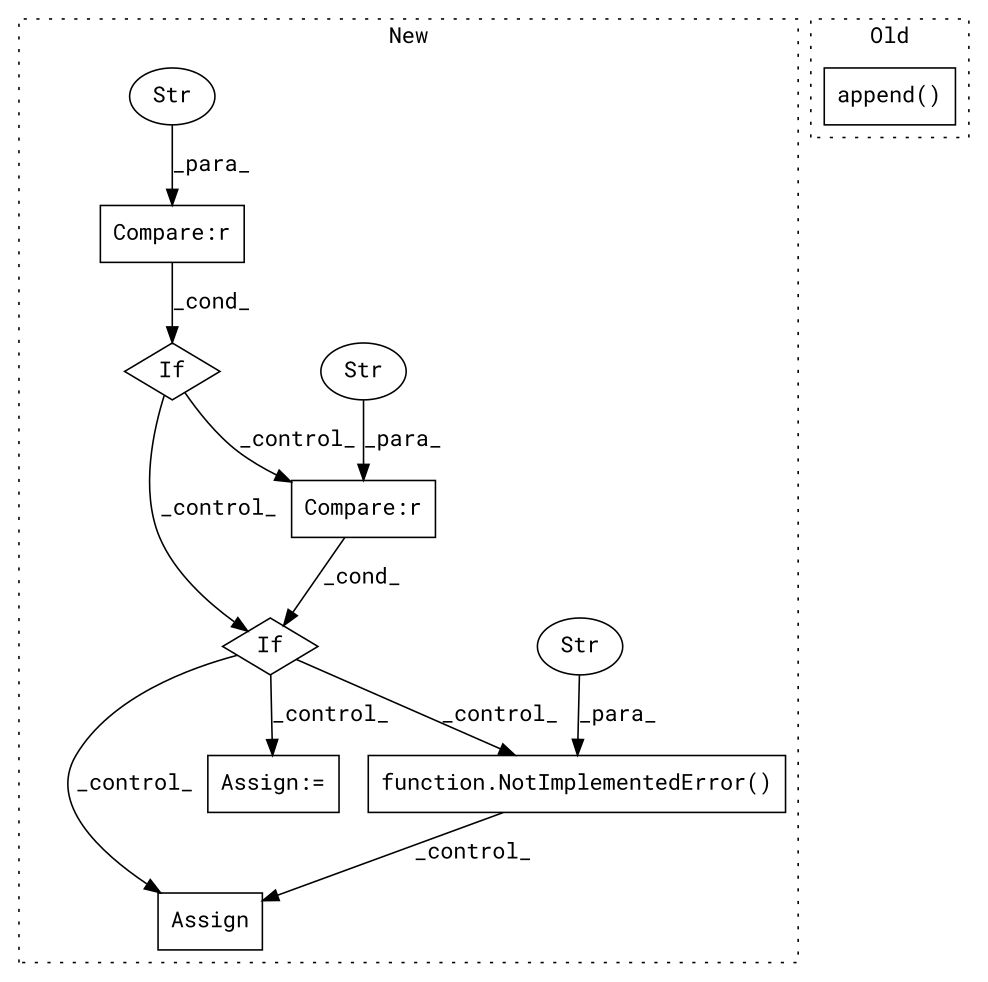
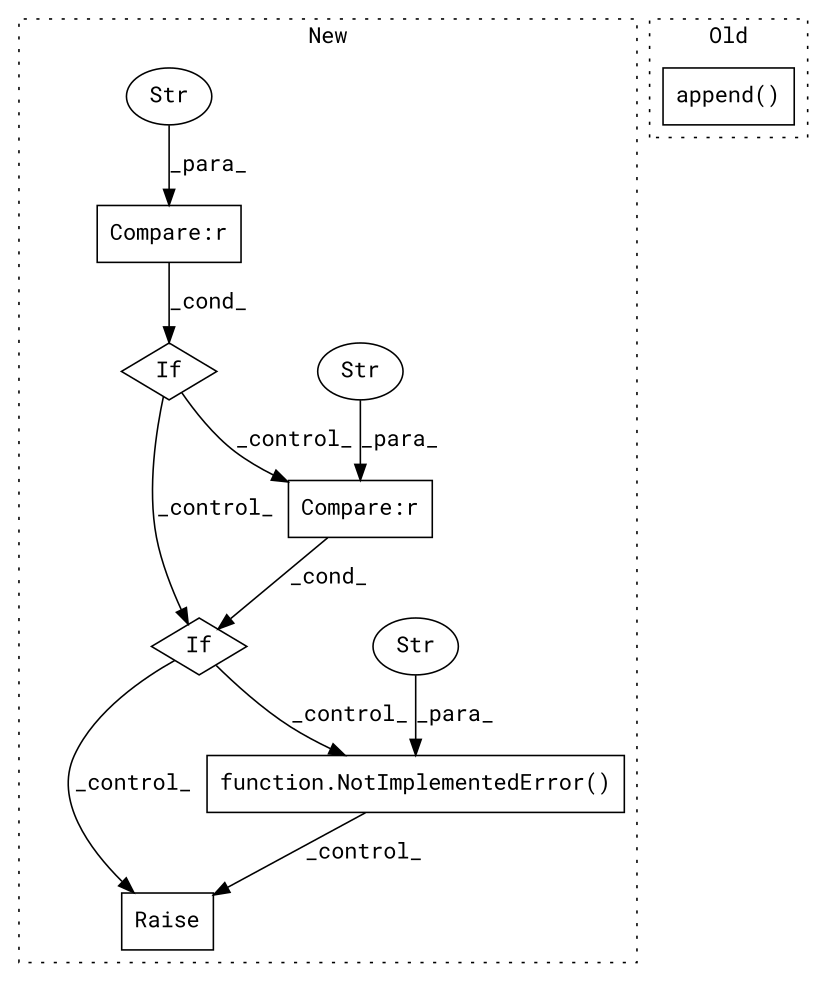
(273, 784) -> none
(210, 921) -> (168, 921)
